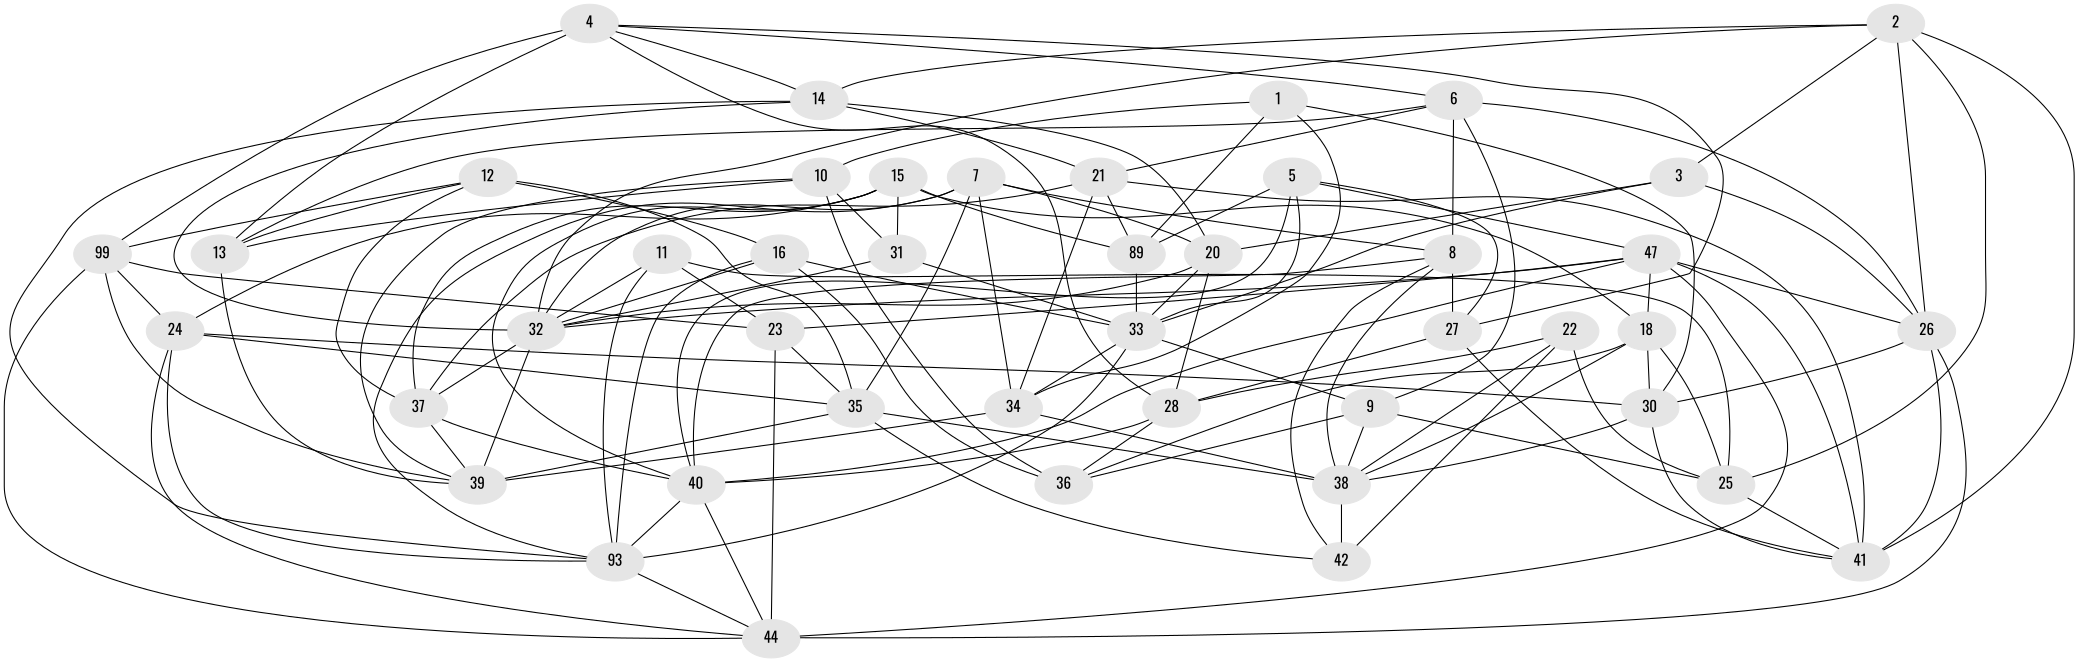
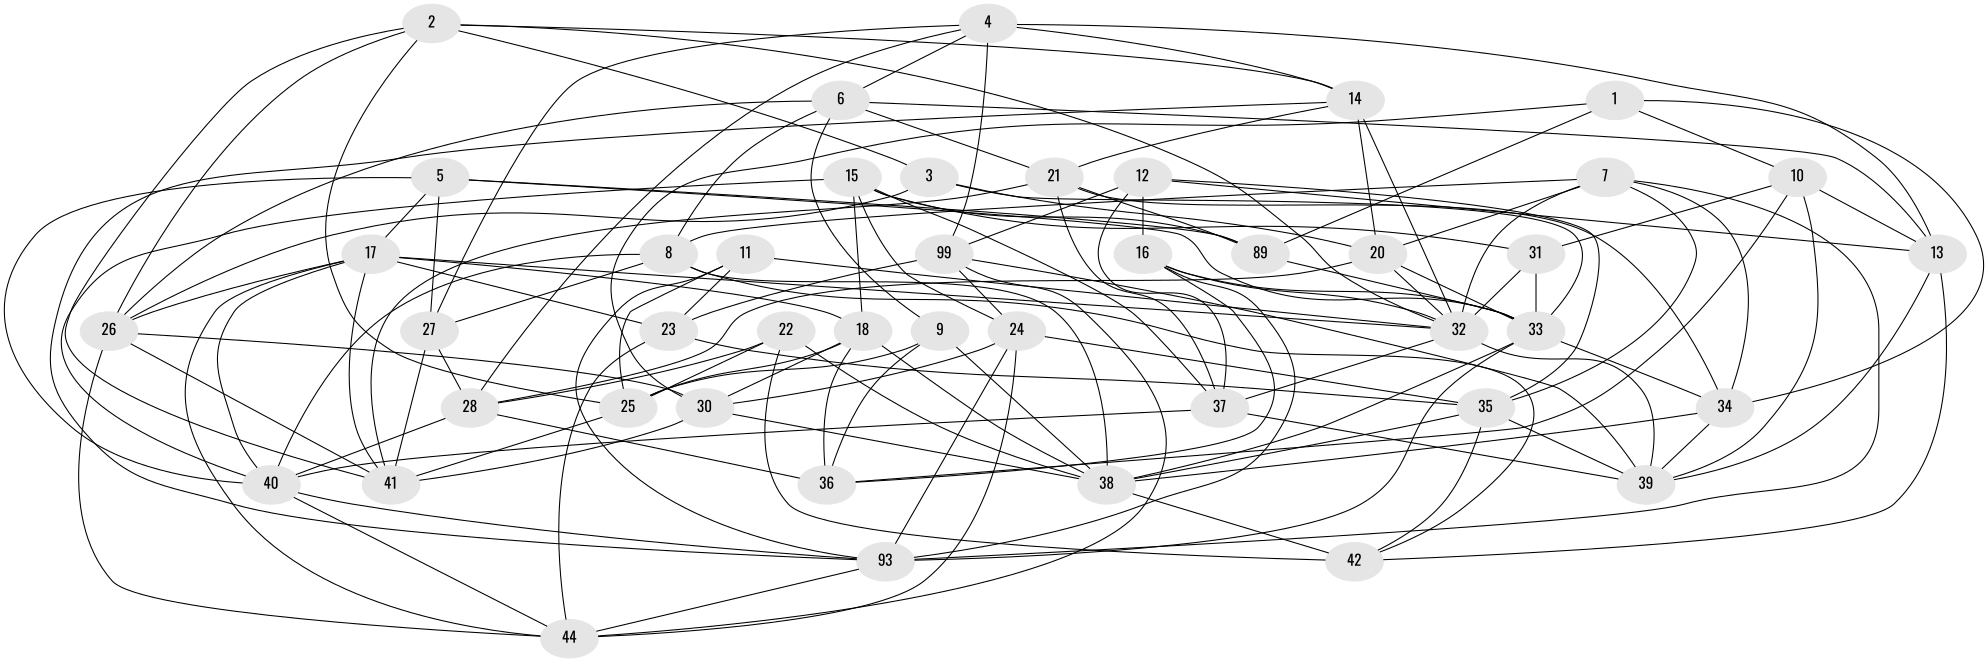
(1651, 254) -> (371, 254)
(1253, 370) -> (1338, 420)
none -> (1762, 534)
